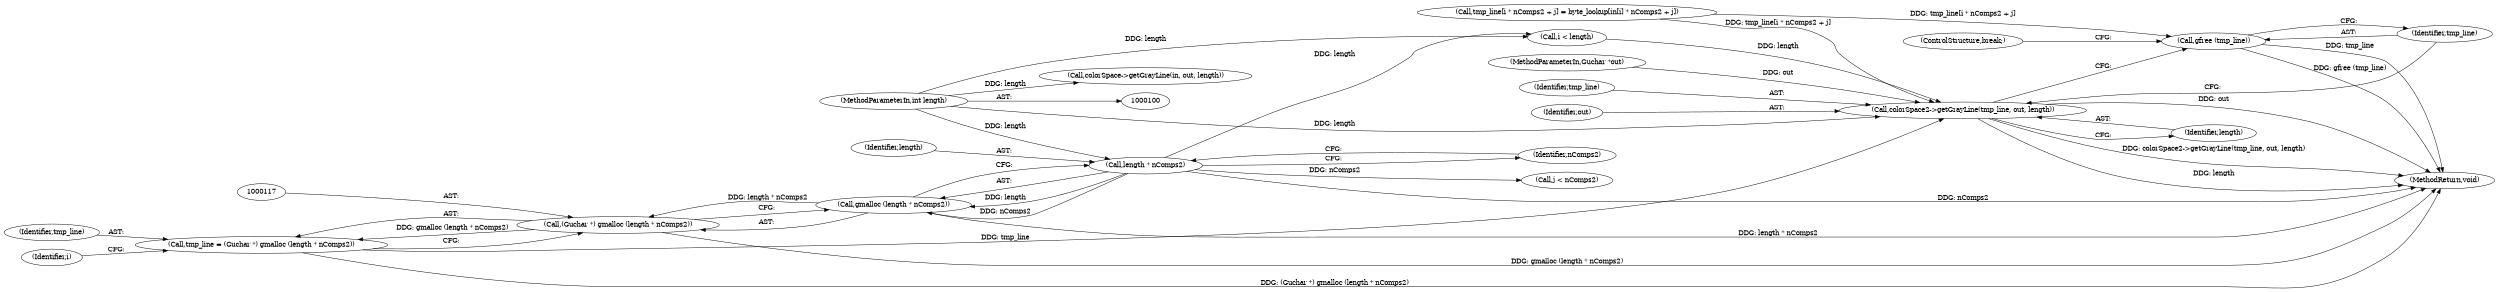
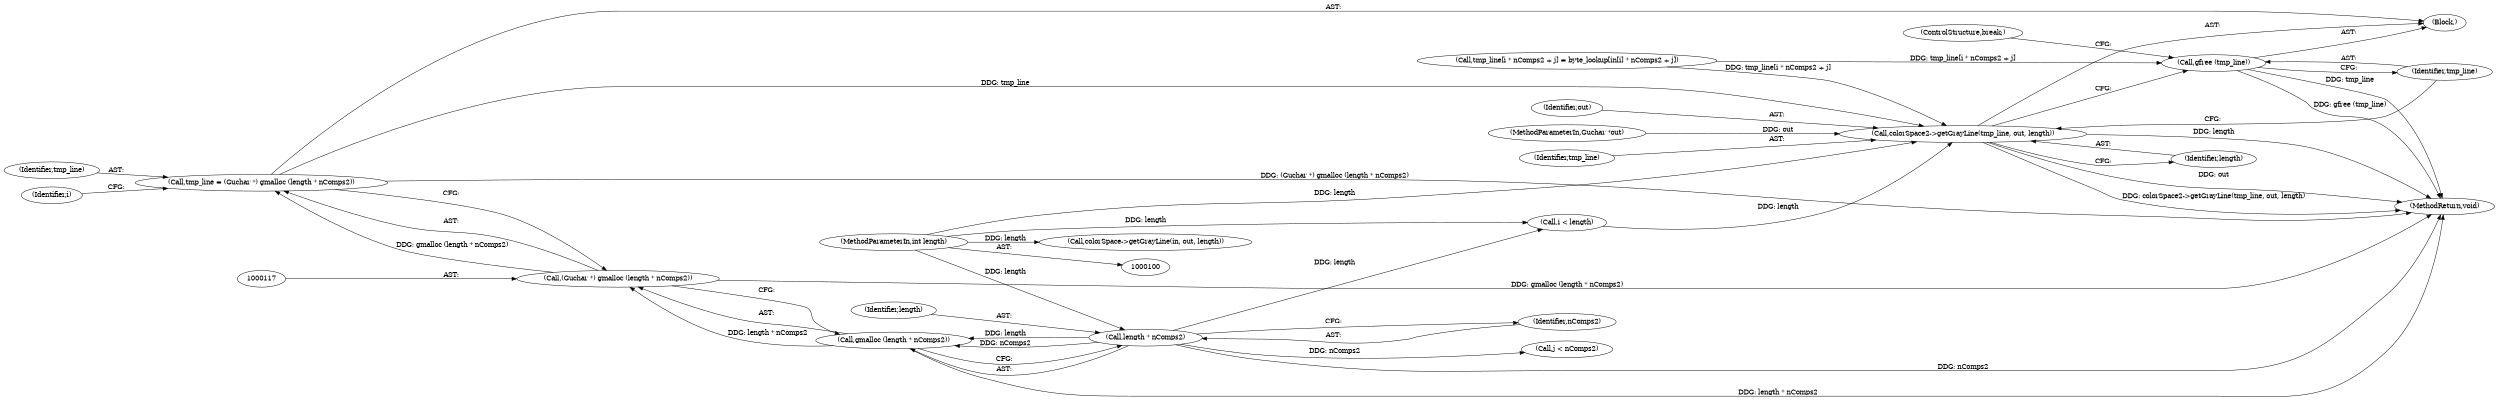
none -> (2445, 23)
(1335, 150) -> (1335, 336)
